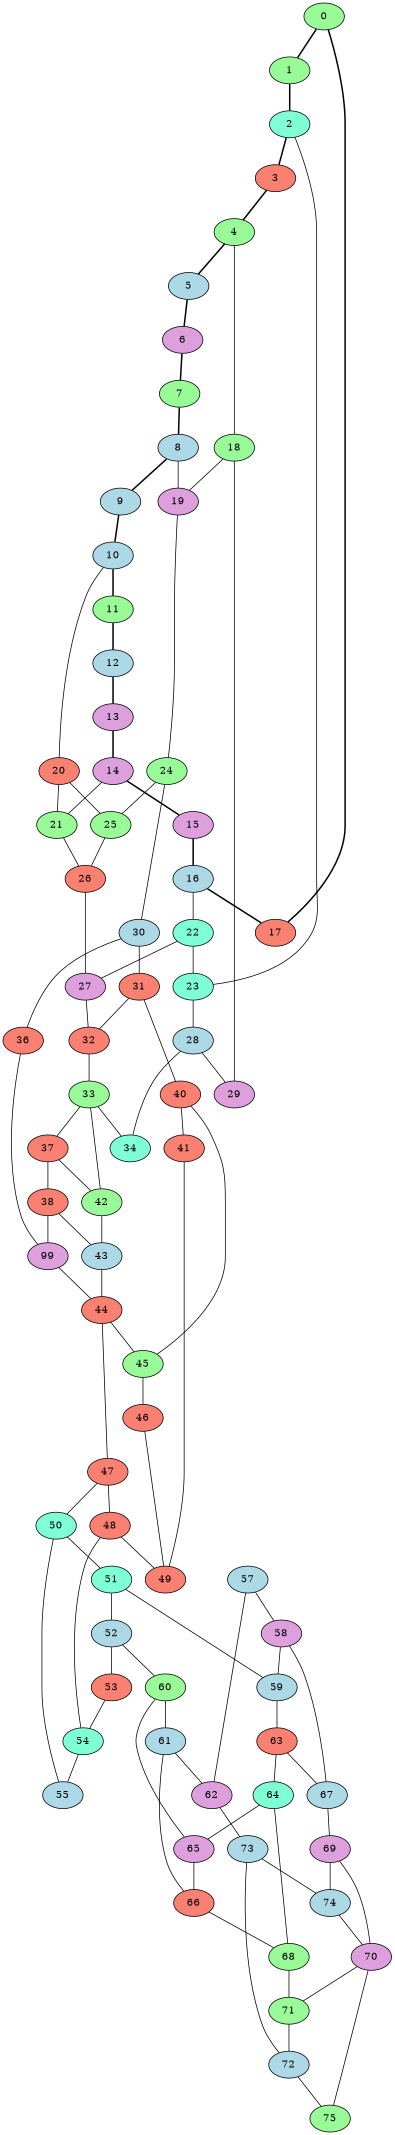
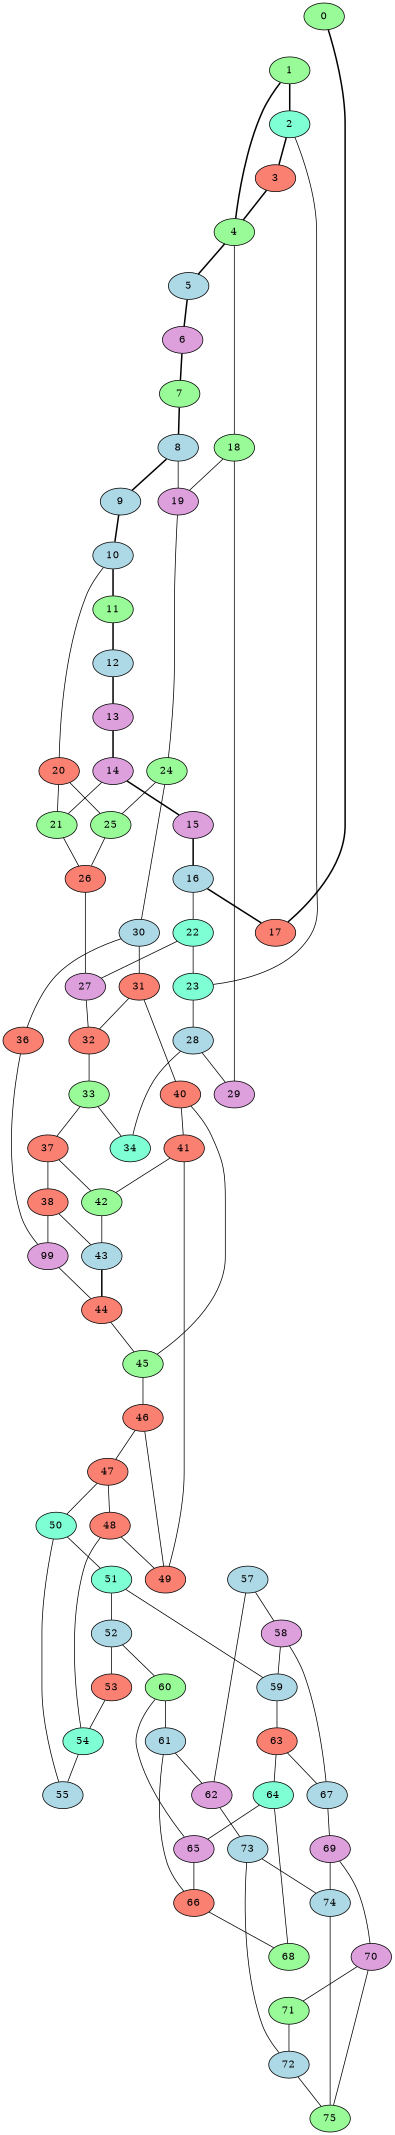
(307, 43) -> (250, 148)
(95, 1148) -> (143, 1175)
(102, 1283) -> (102, 1283)
(105, 1391) -> (125, 1445)
(351, 1930) -> (330, 2011)
(289, 1984) -> none
